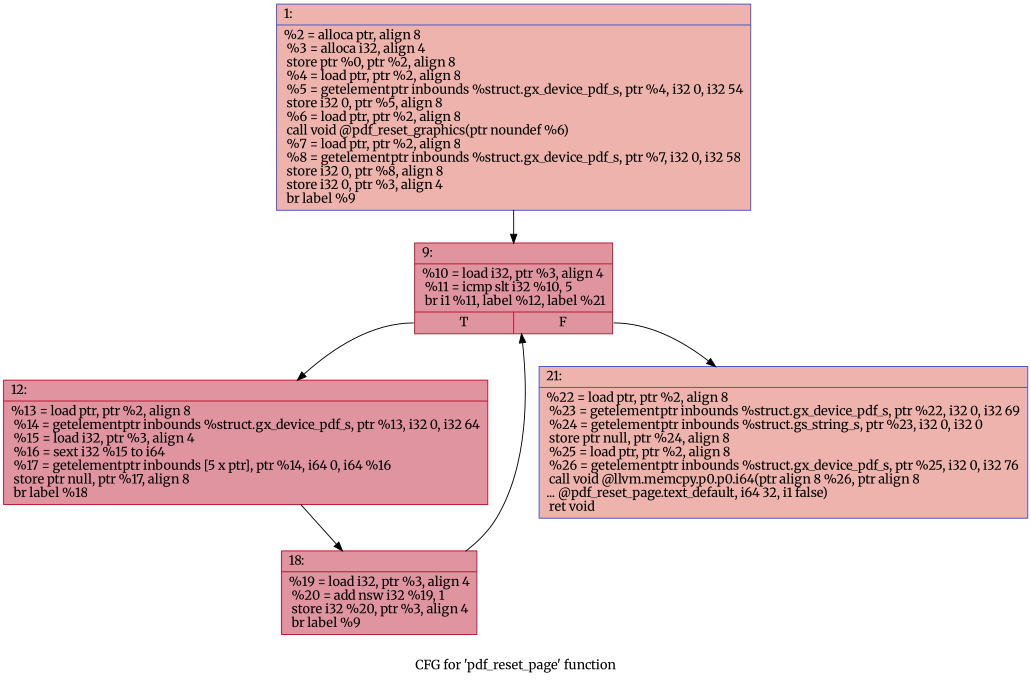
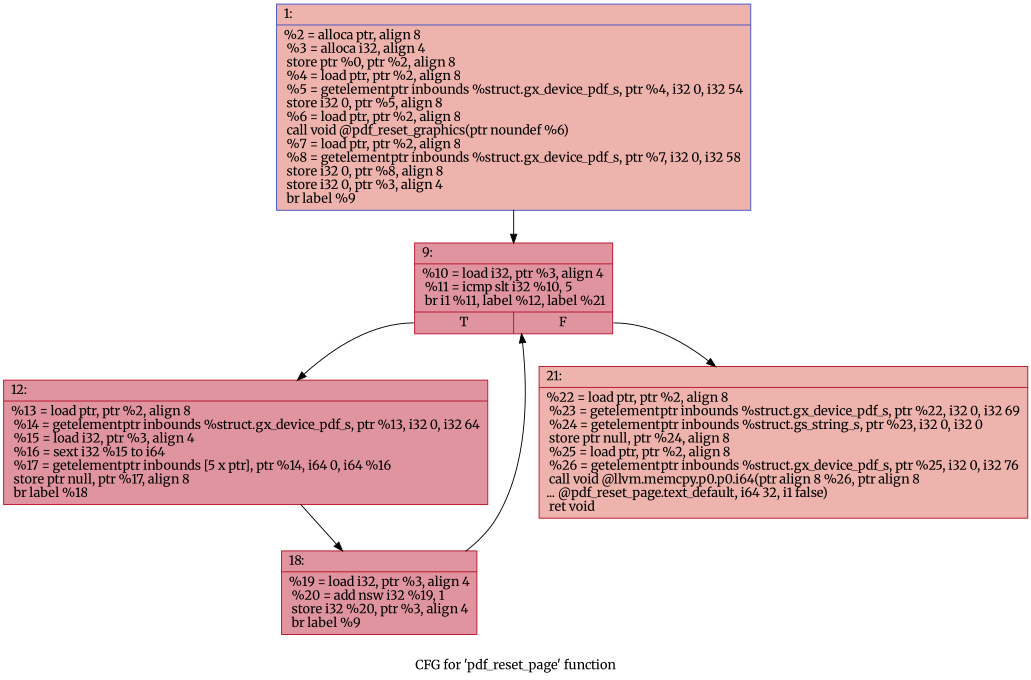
(783, 442) -> (783, 442)
